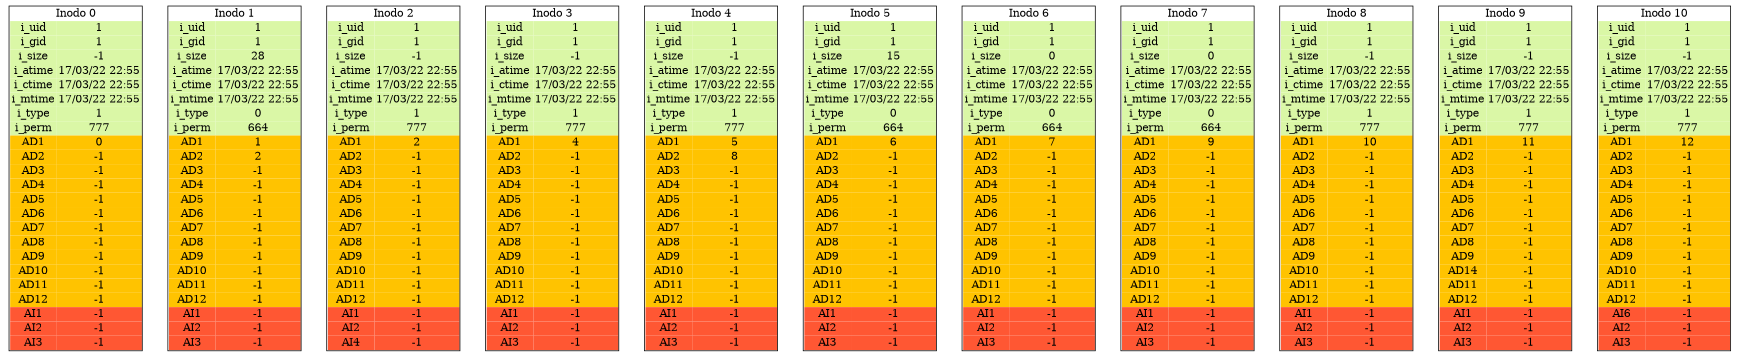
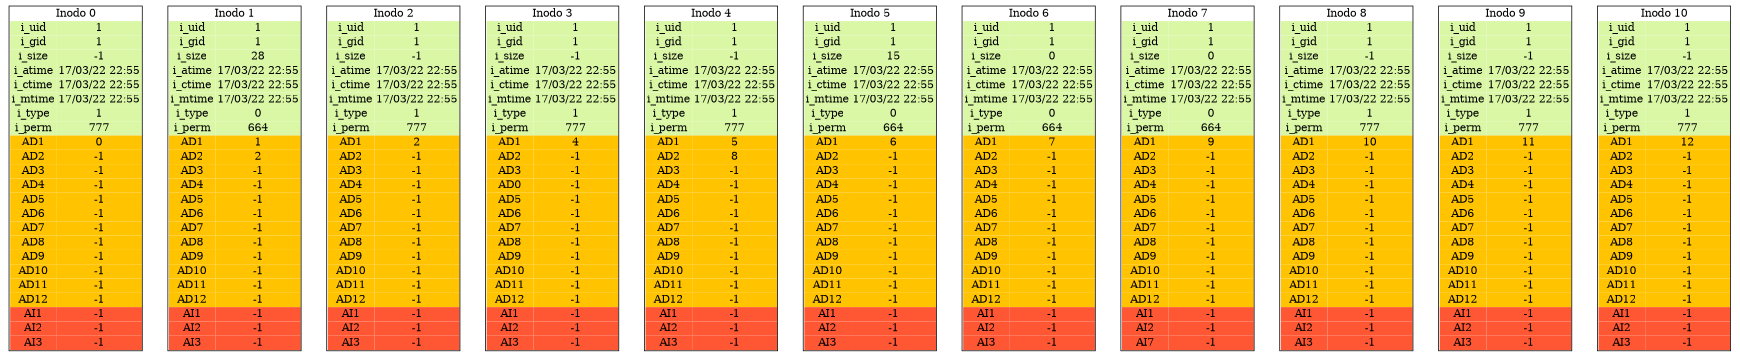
(510, 185) -> (510, 185)
(1463, 271) -> (1463, 271)
(1622, 314) -> (1622, 314)
(351, 343) -> (351, 343)
(1145, 343) -> (1145, 343)
